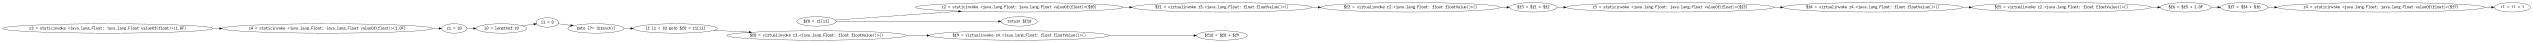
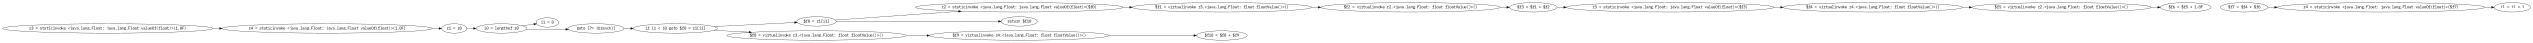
(2214, 7) -> none
(564, 25) -> (546, 30)
none -> (754, 25)
